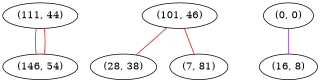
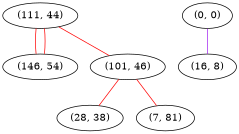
none -> (84, 41)
